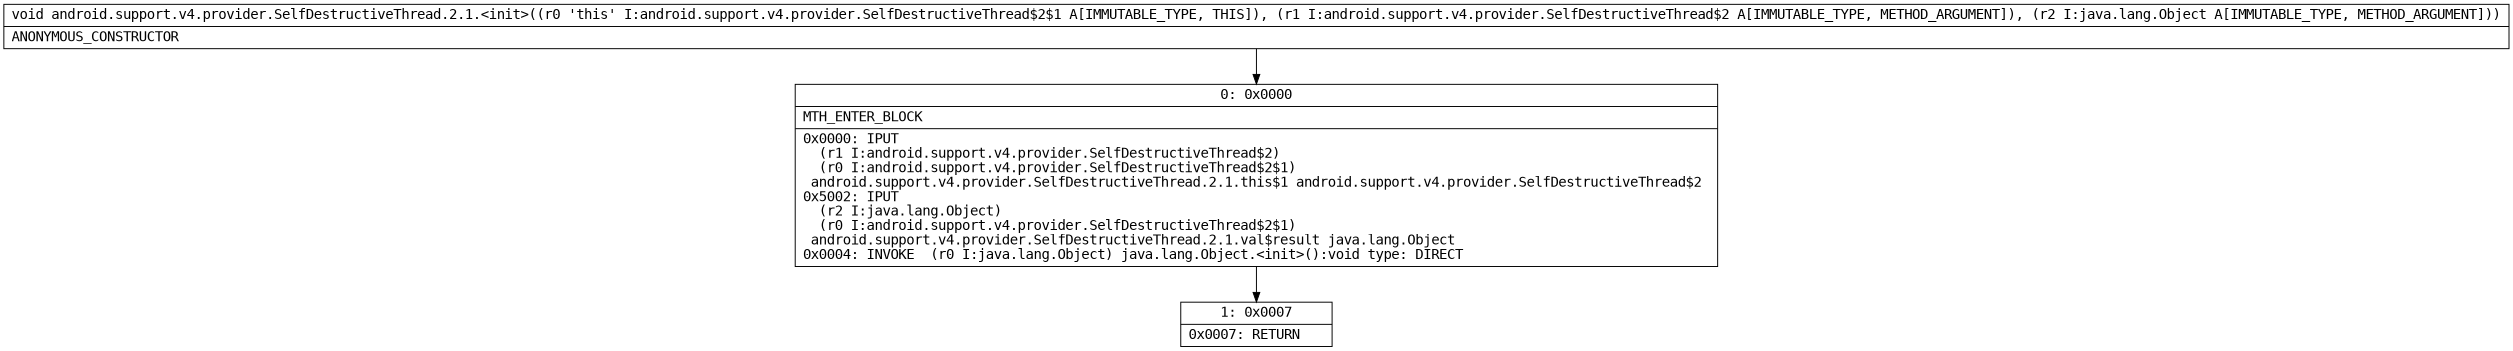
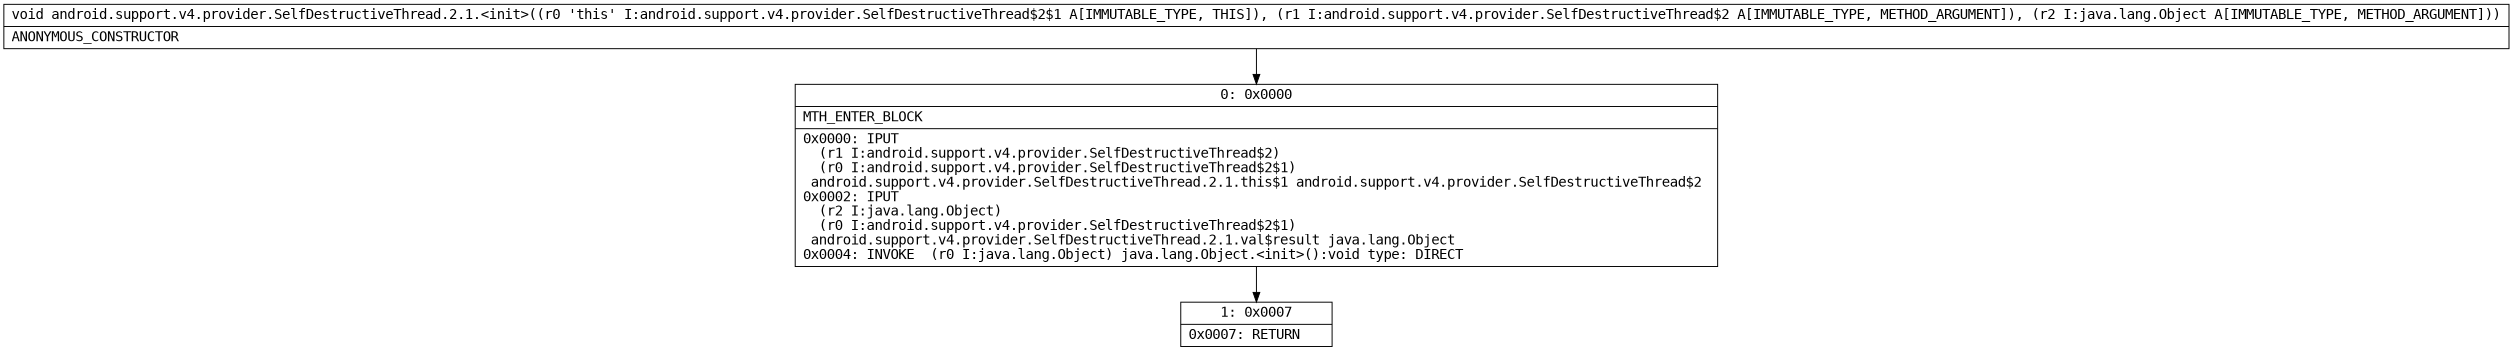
(859, 197) -> (859, 197)
